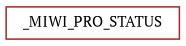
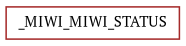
(93, 23) -> (93, 23)
